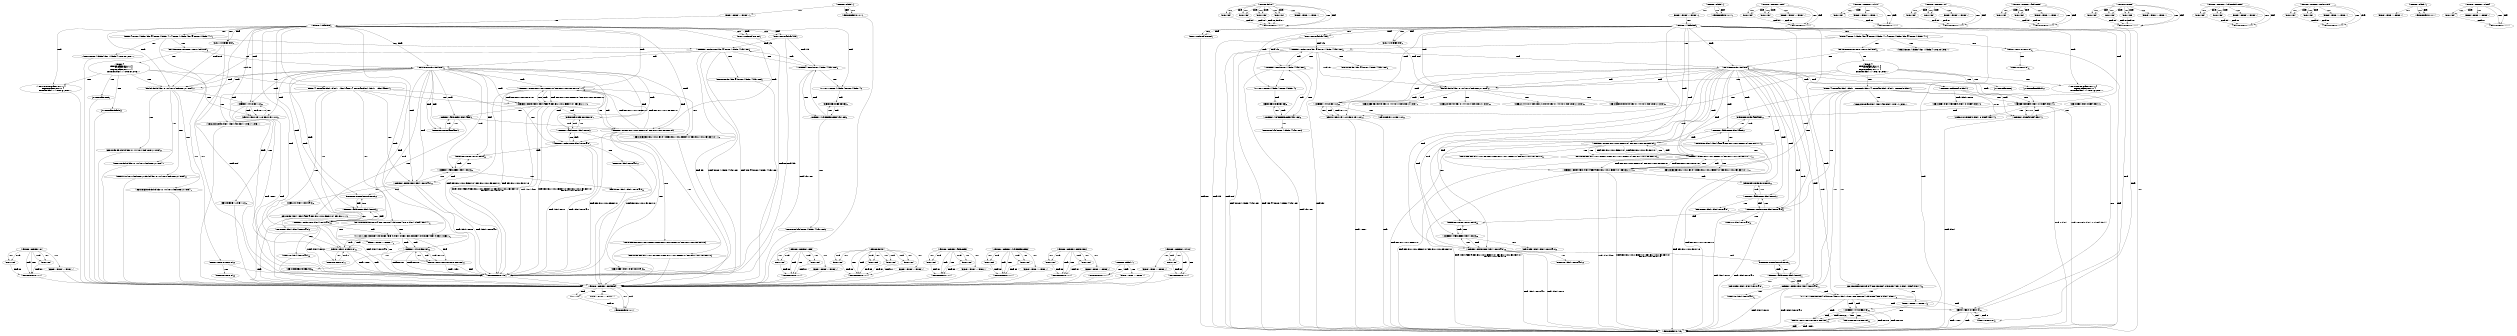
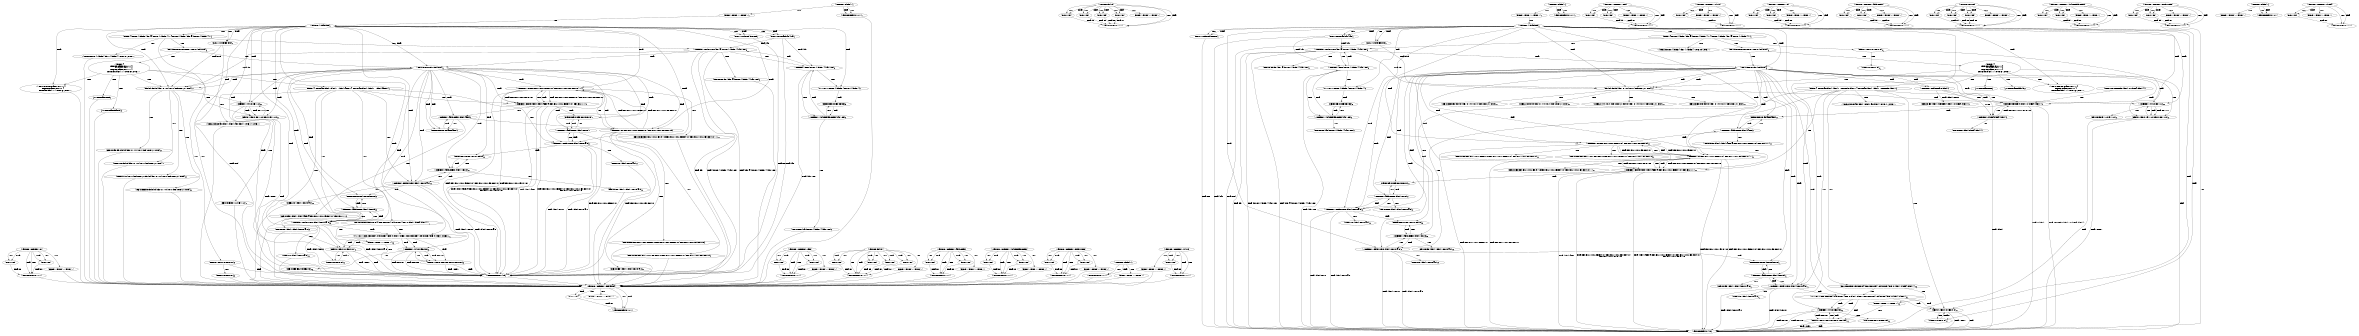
(2030, 111) -> (1998, 111)
(2037, 111) -> (2017, 111)
(2057, 111) -> (1980, 124)
(2009, 112) -> (2075, 96)
